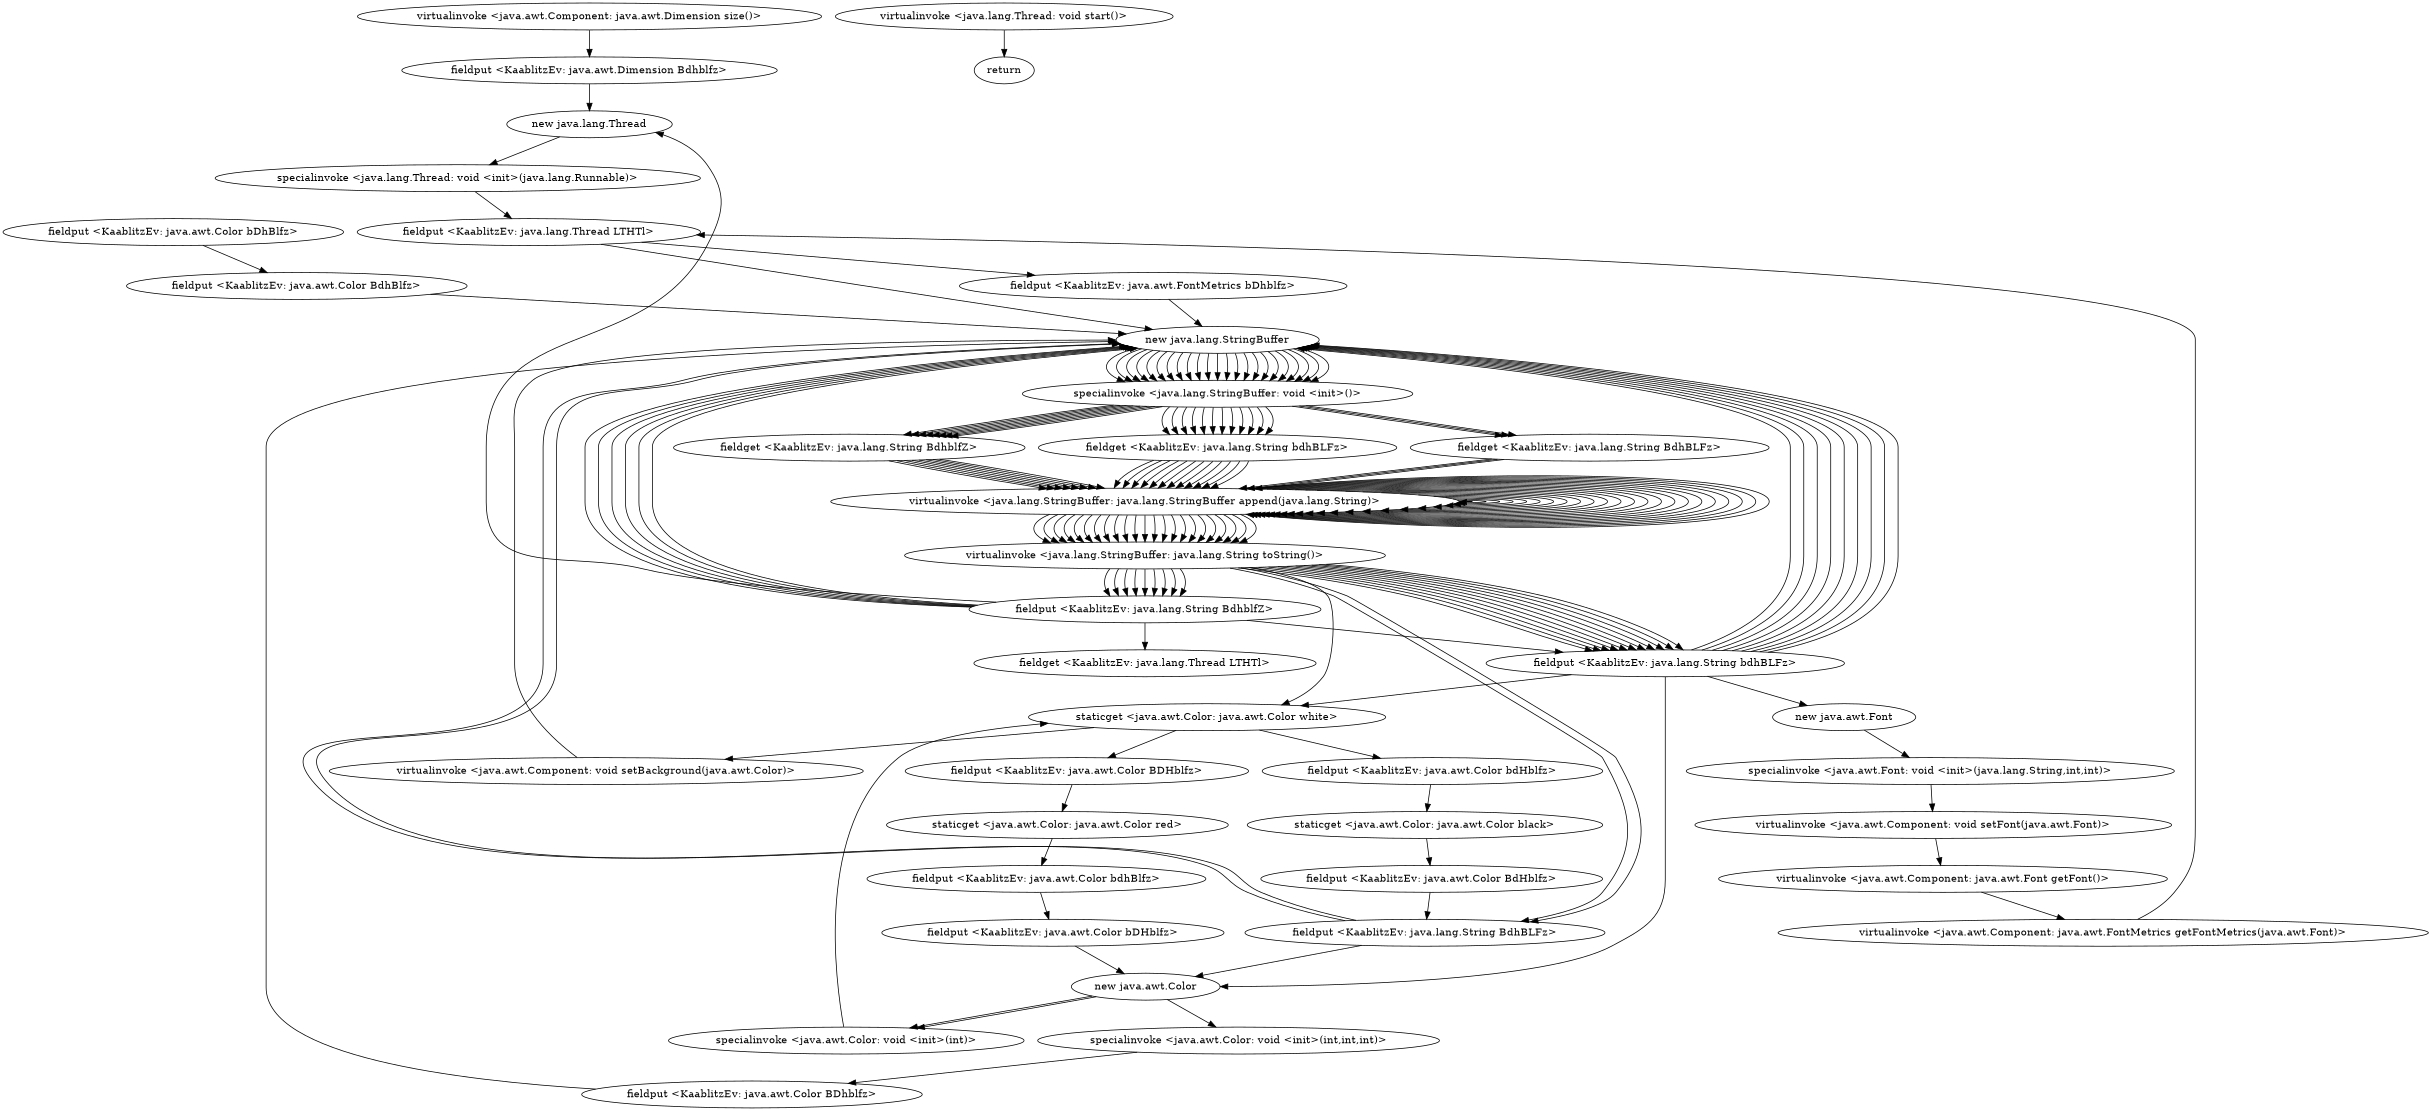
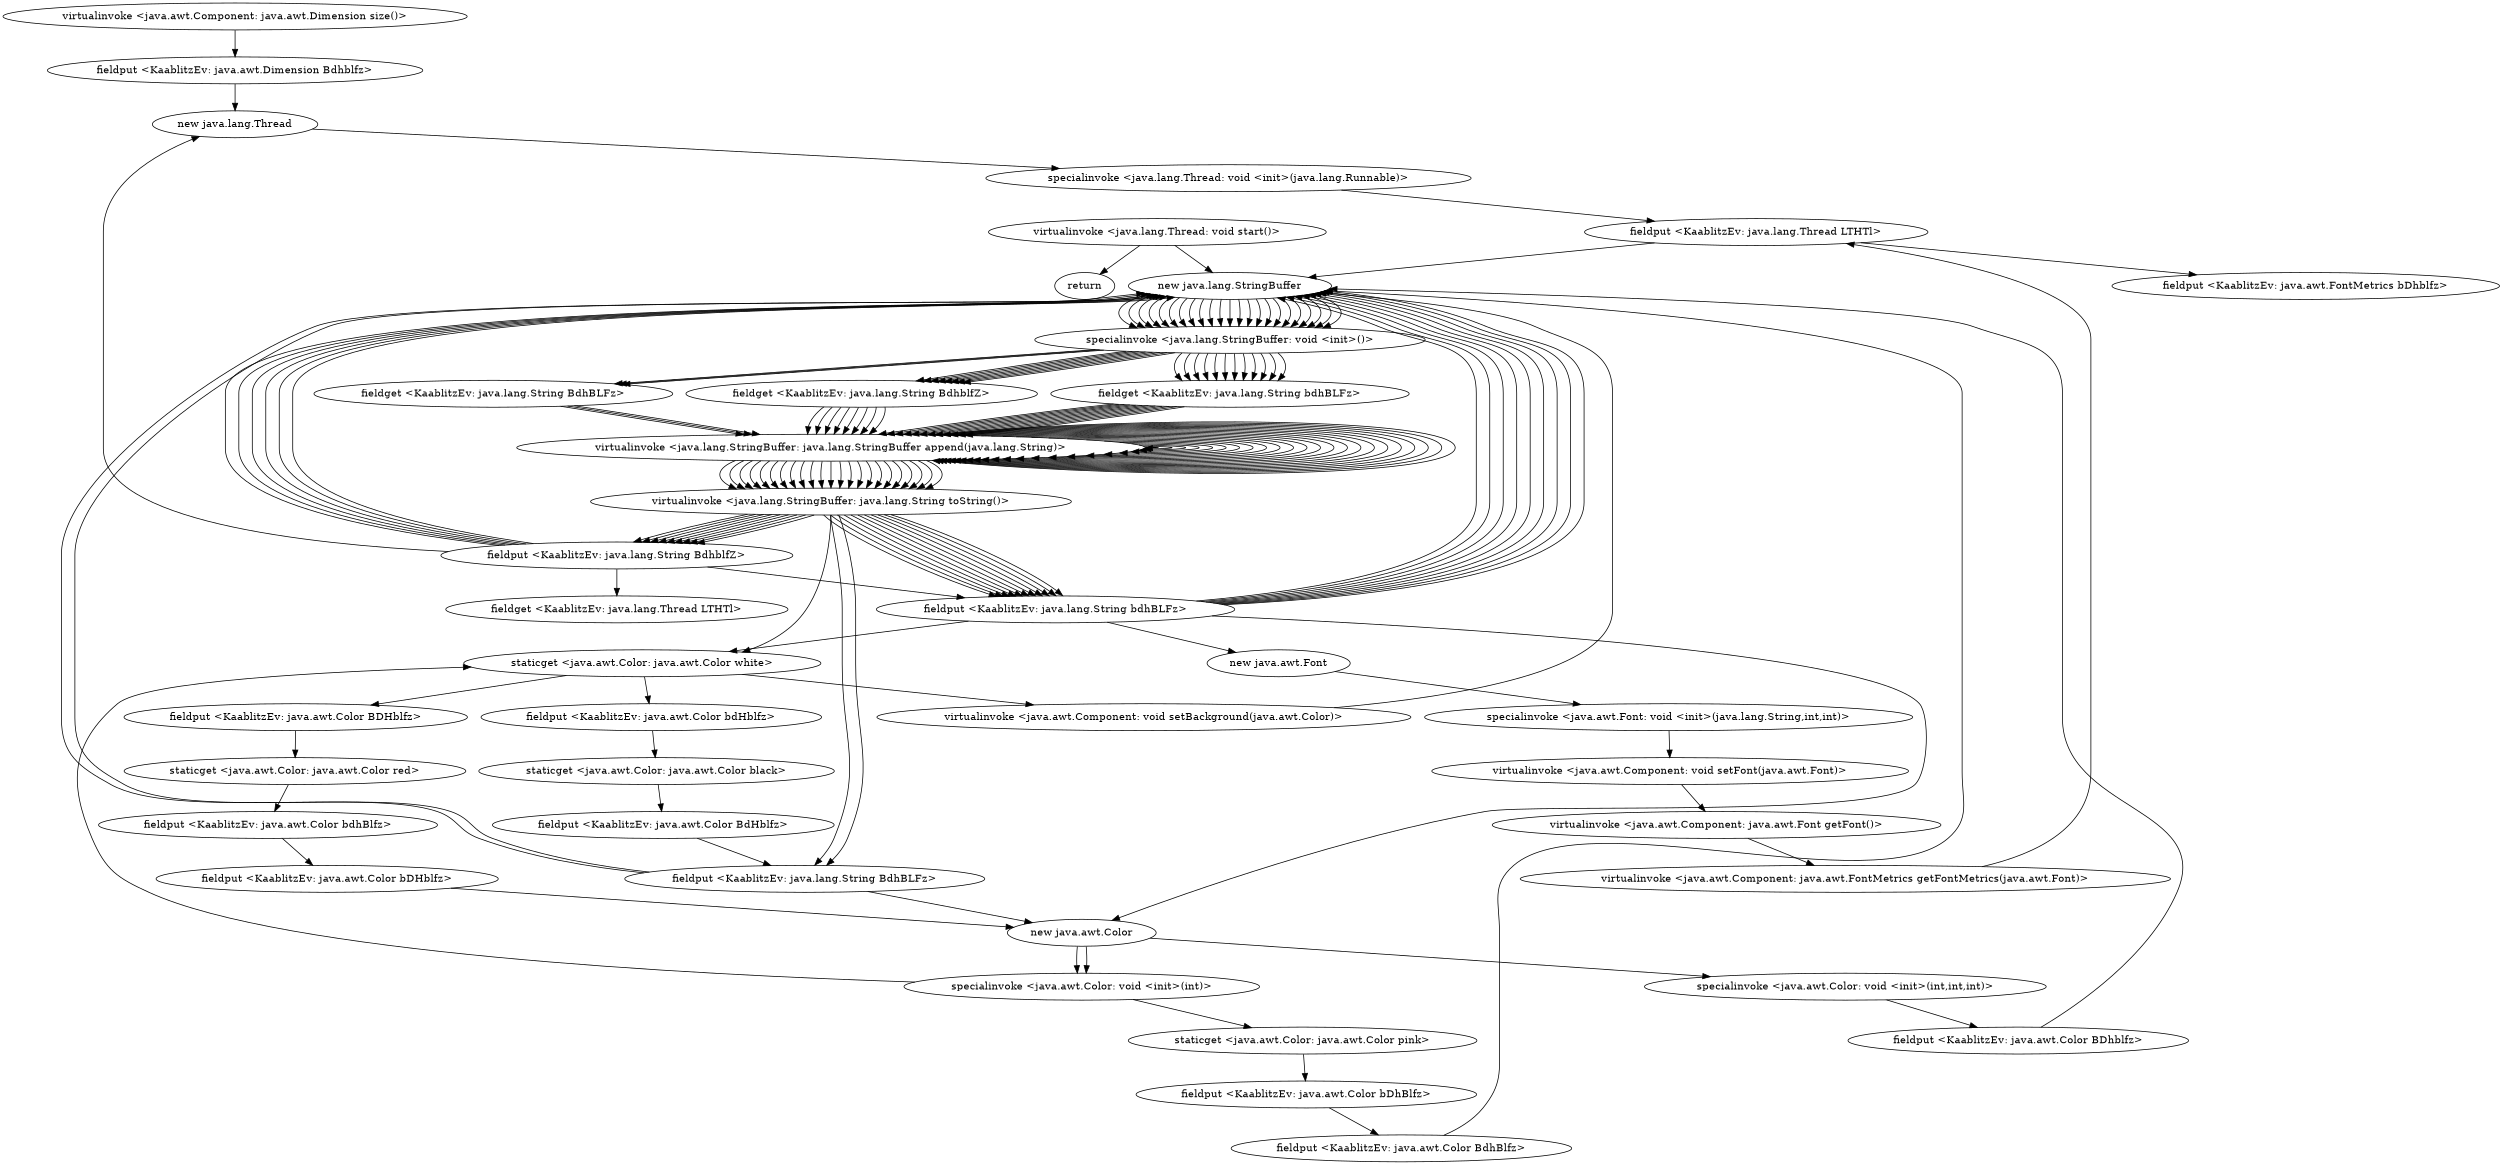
(1182, 310) -> (1191, 257)
none -> (1303, 1041)
